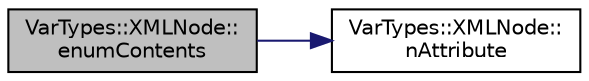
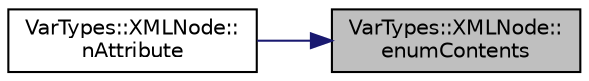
(284, 41) -> (284, 41)
